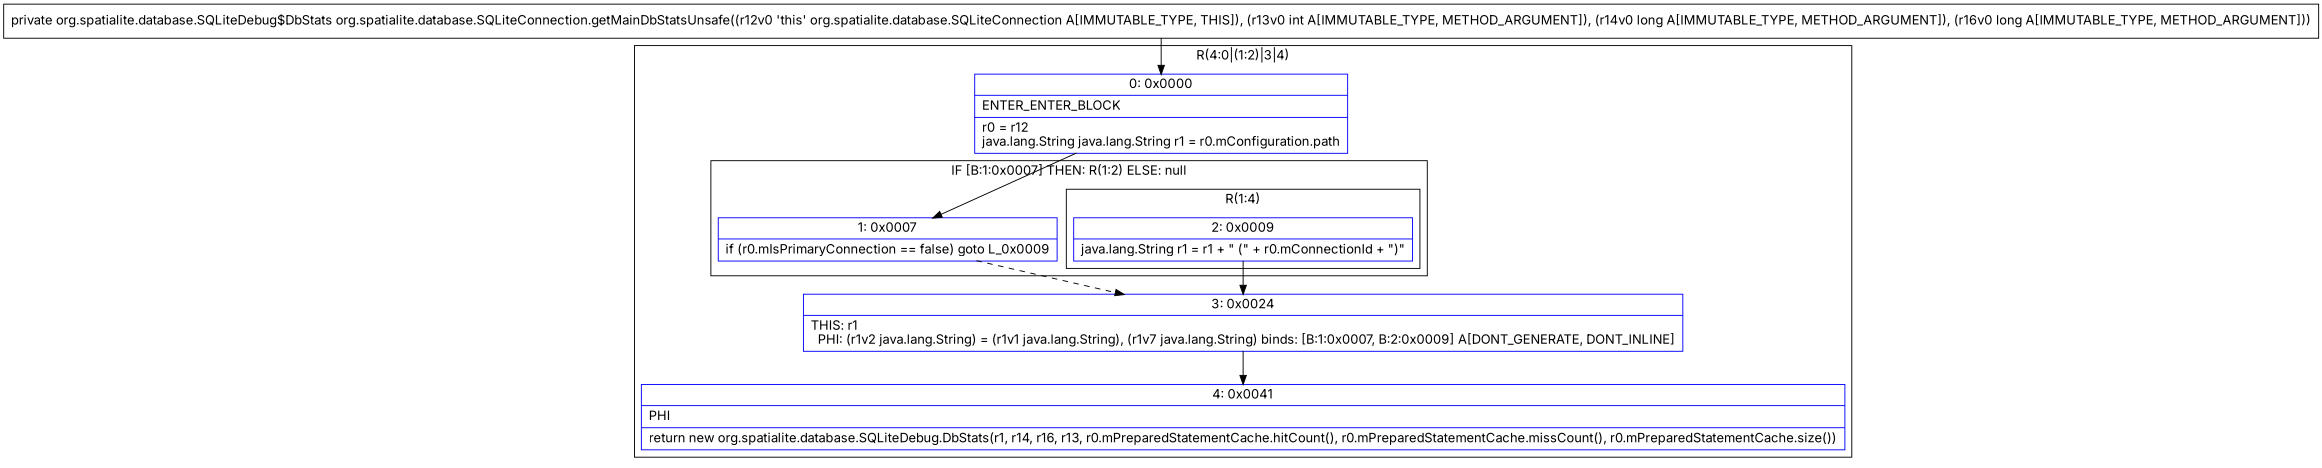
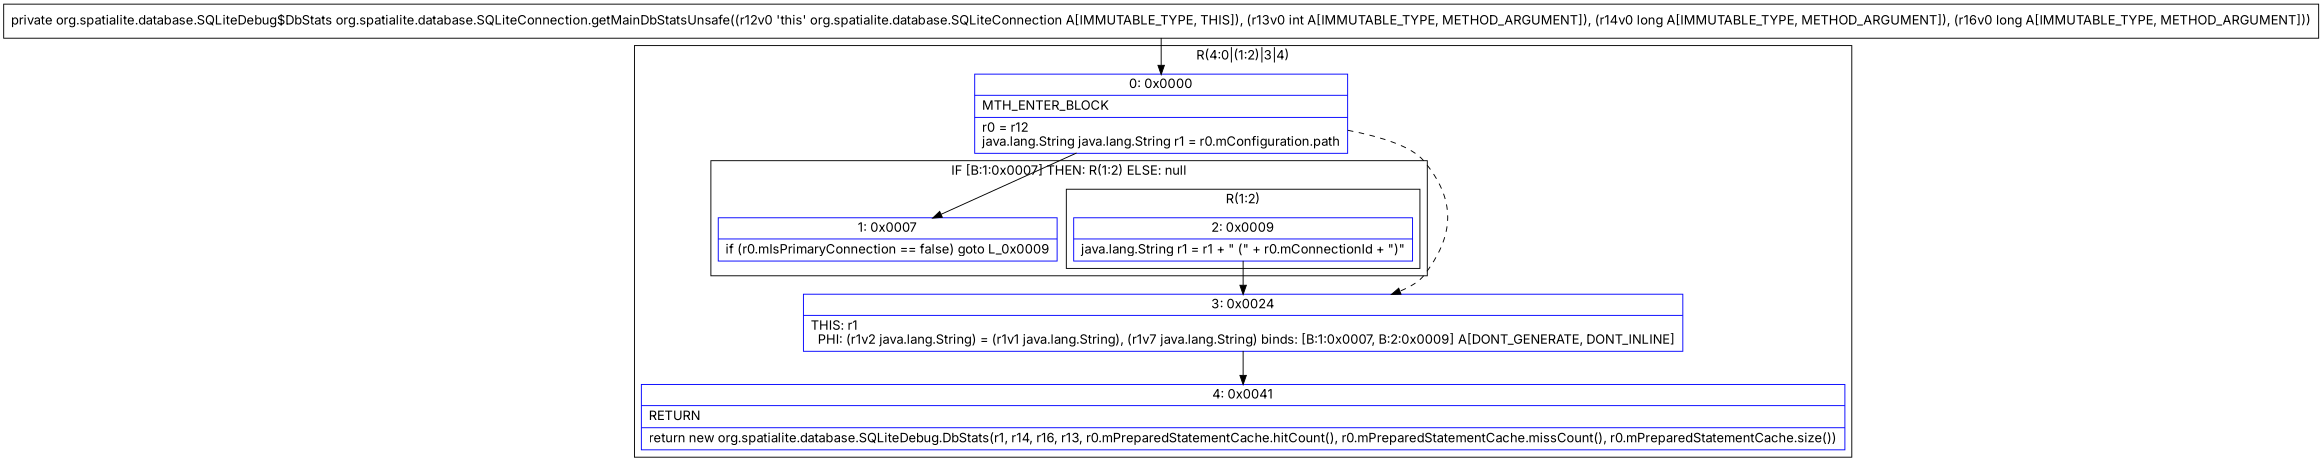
(1052, 106) -> (1046, 106)
(1243, 200) -> (1243, 200)
(1067, 281) -> (1443, 192)
(660, 416) -> (675, 416)
